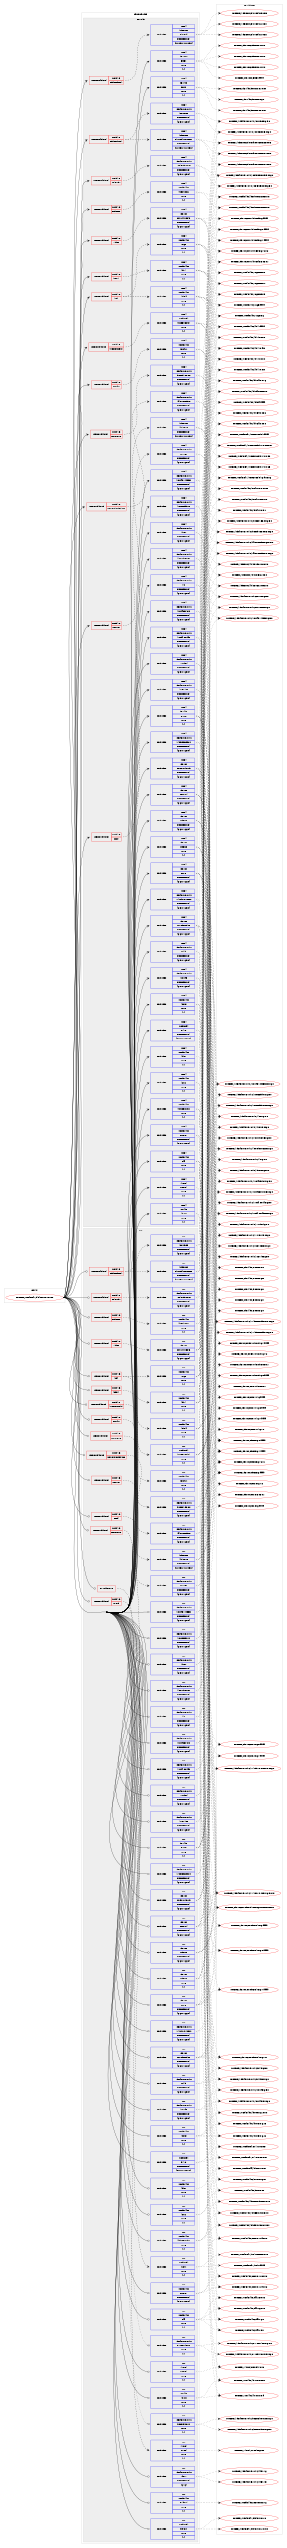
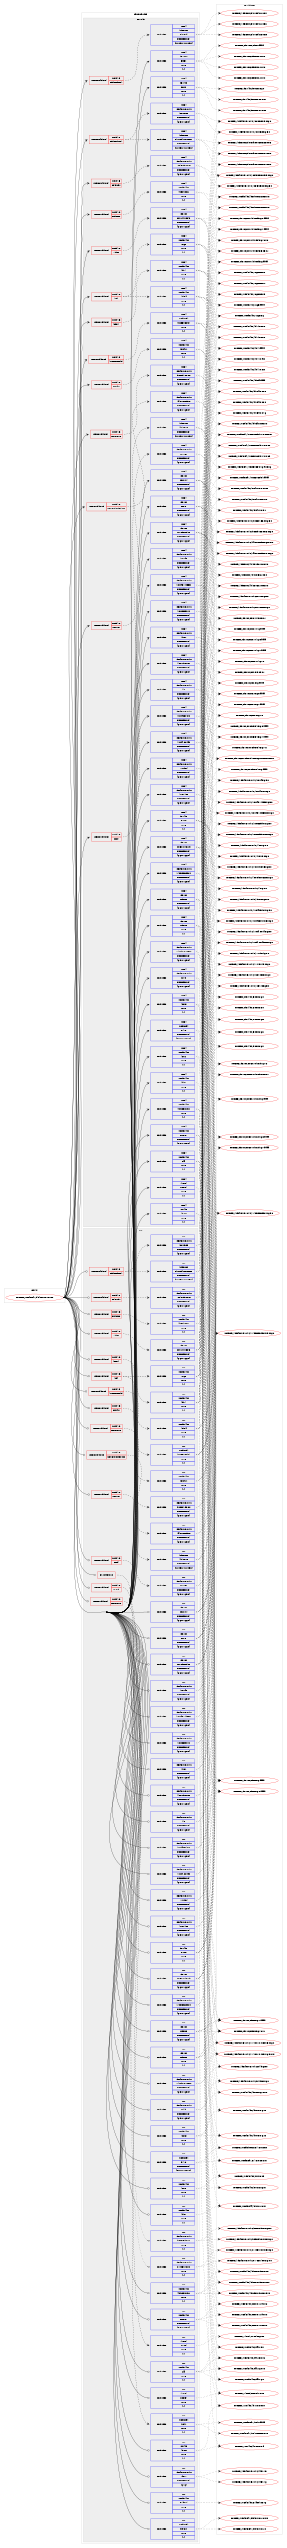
none -> (249, 1099)
(249, 2147) -> (249, 2148)
(249, 2503) -> (249, 2503)
